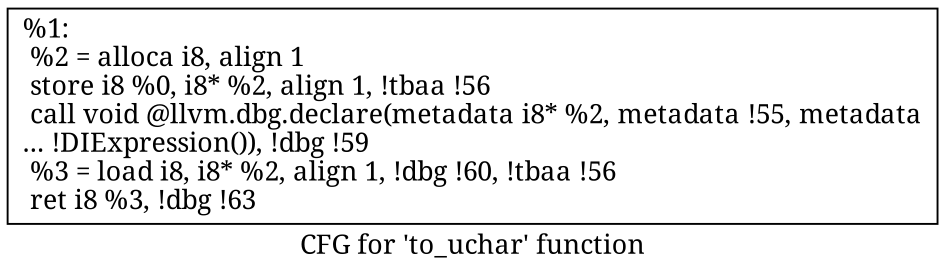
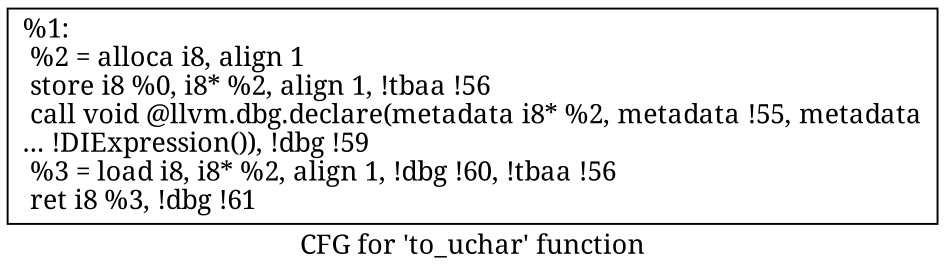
(140, 201) -> (140, 201)
